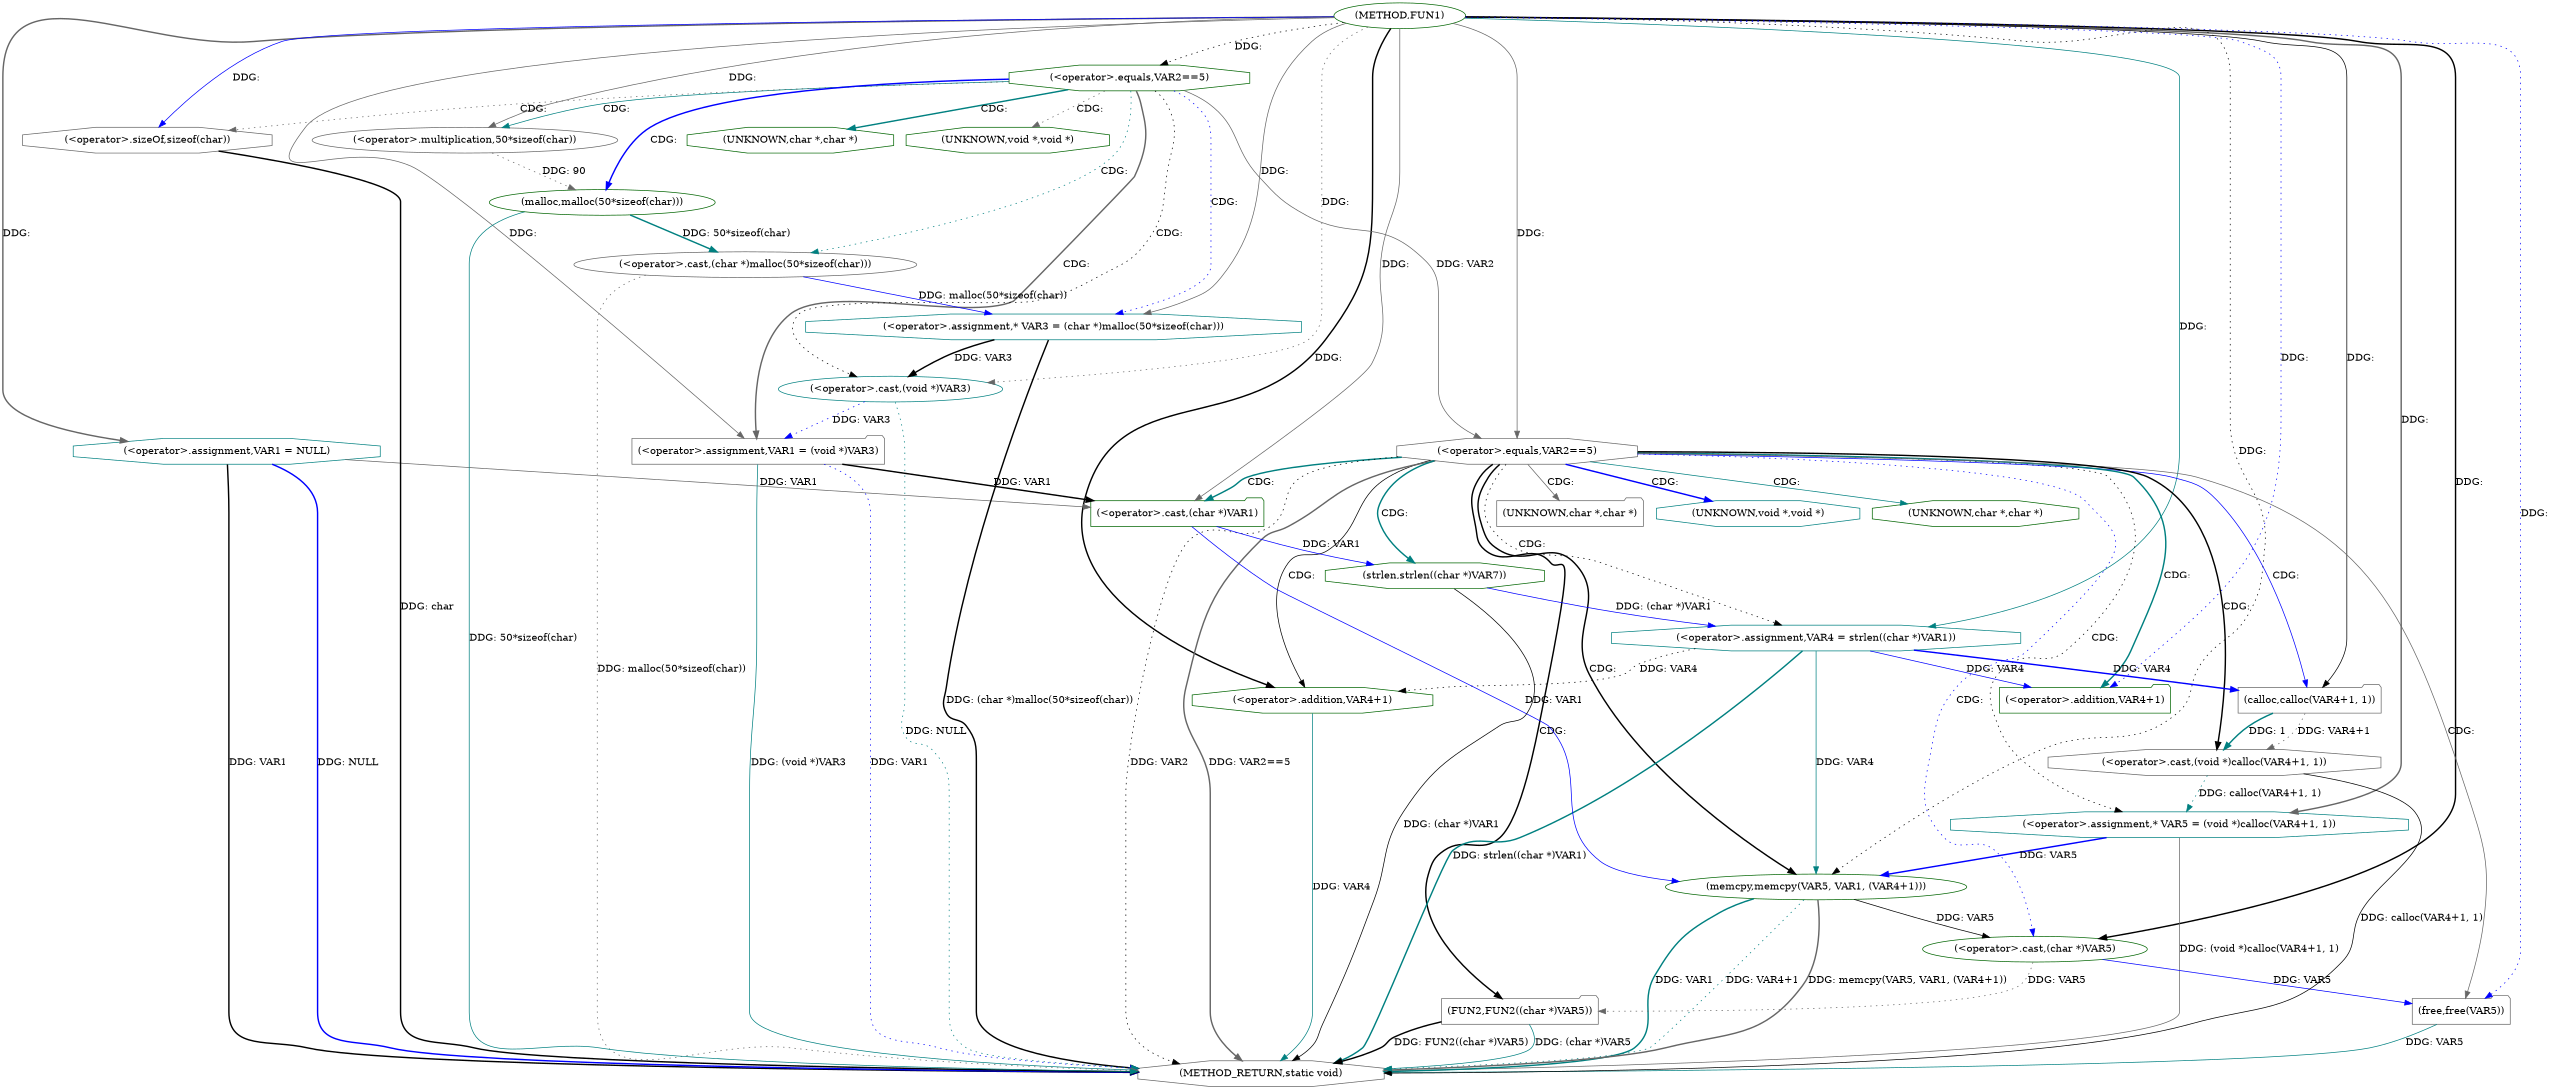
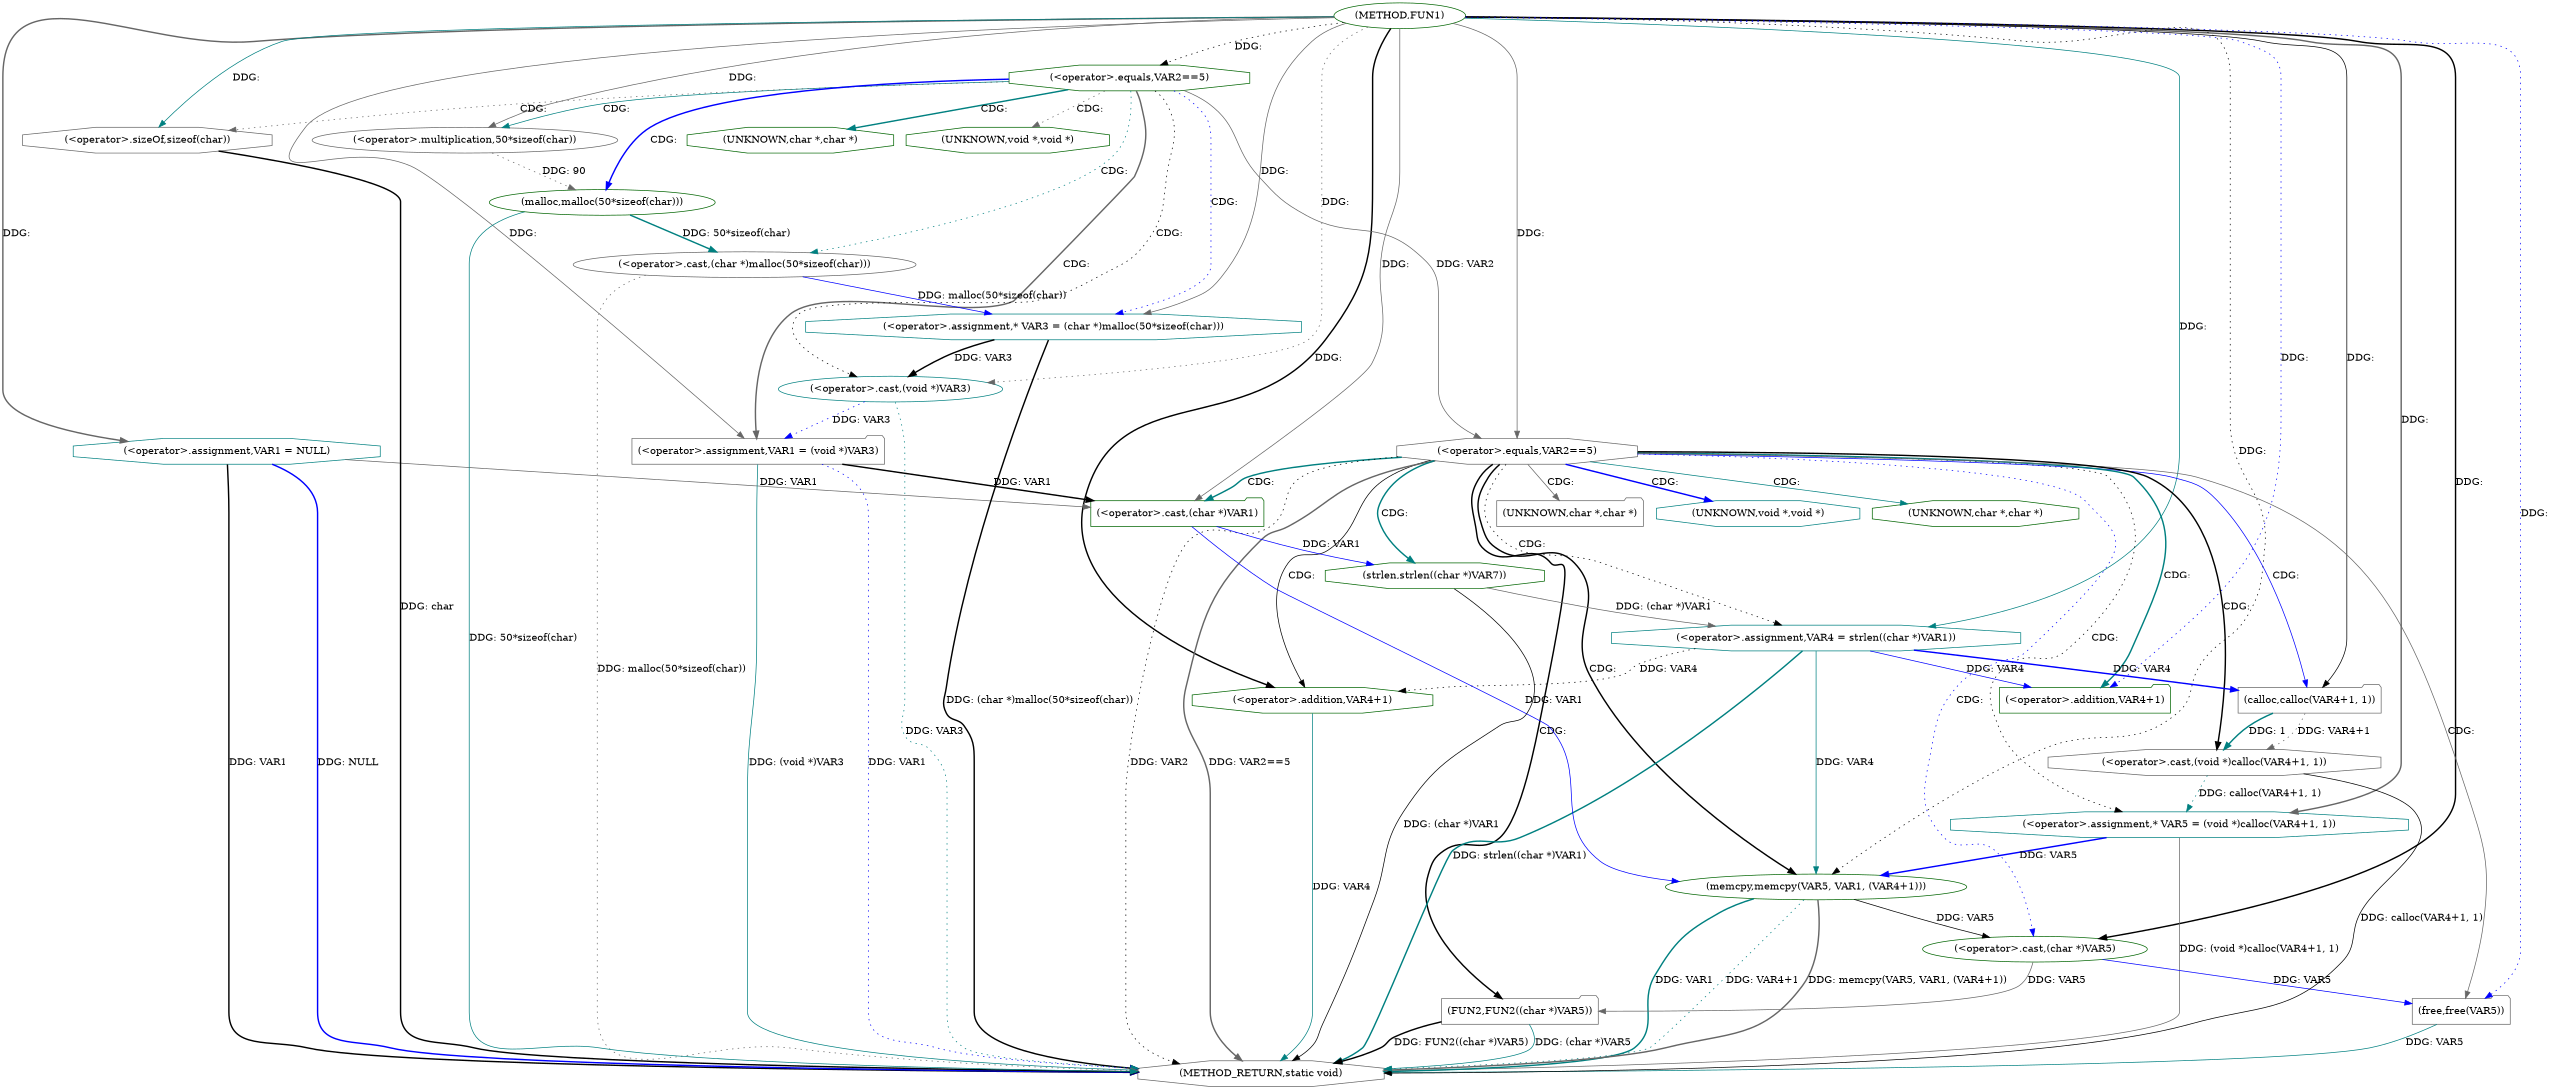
(736, 23) -> (736, 23)
(1597, 609) -> (1597, 609)
(936, 731) -> (935, 731)
(1827, 1008) -> (1827, 1008)
